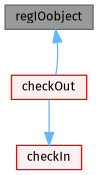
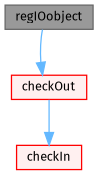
(58, 59) -> (41, 46)
